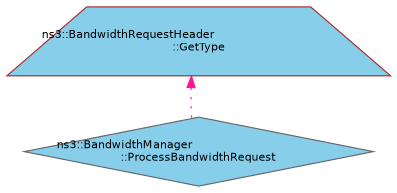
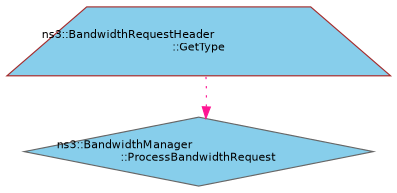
(191, 103) -> (206, 91)
